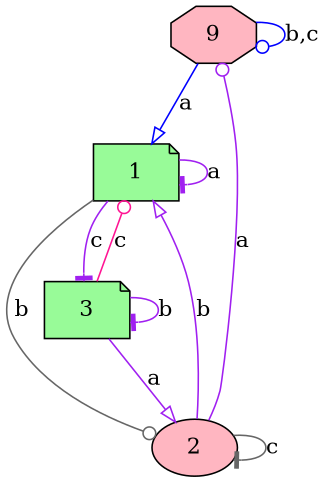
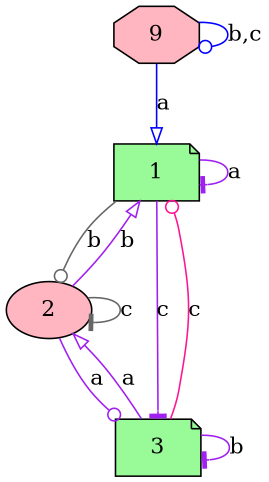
(235, 249) -> (80, 377)
